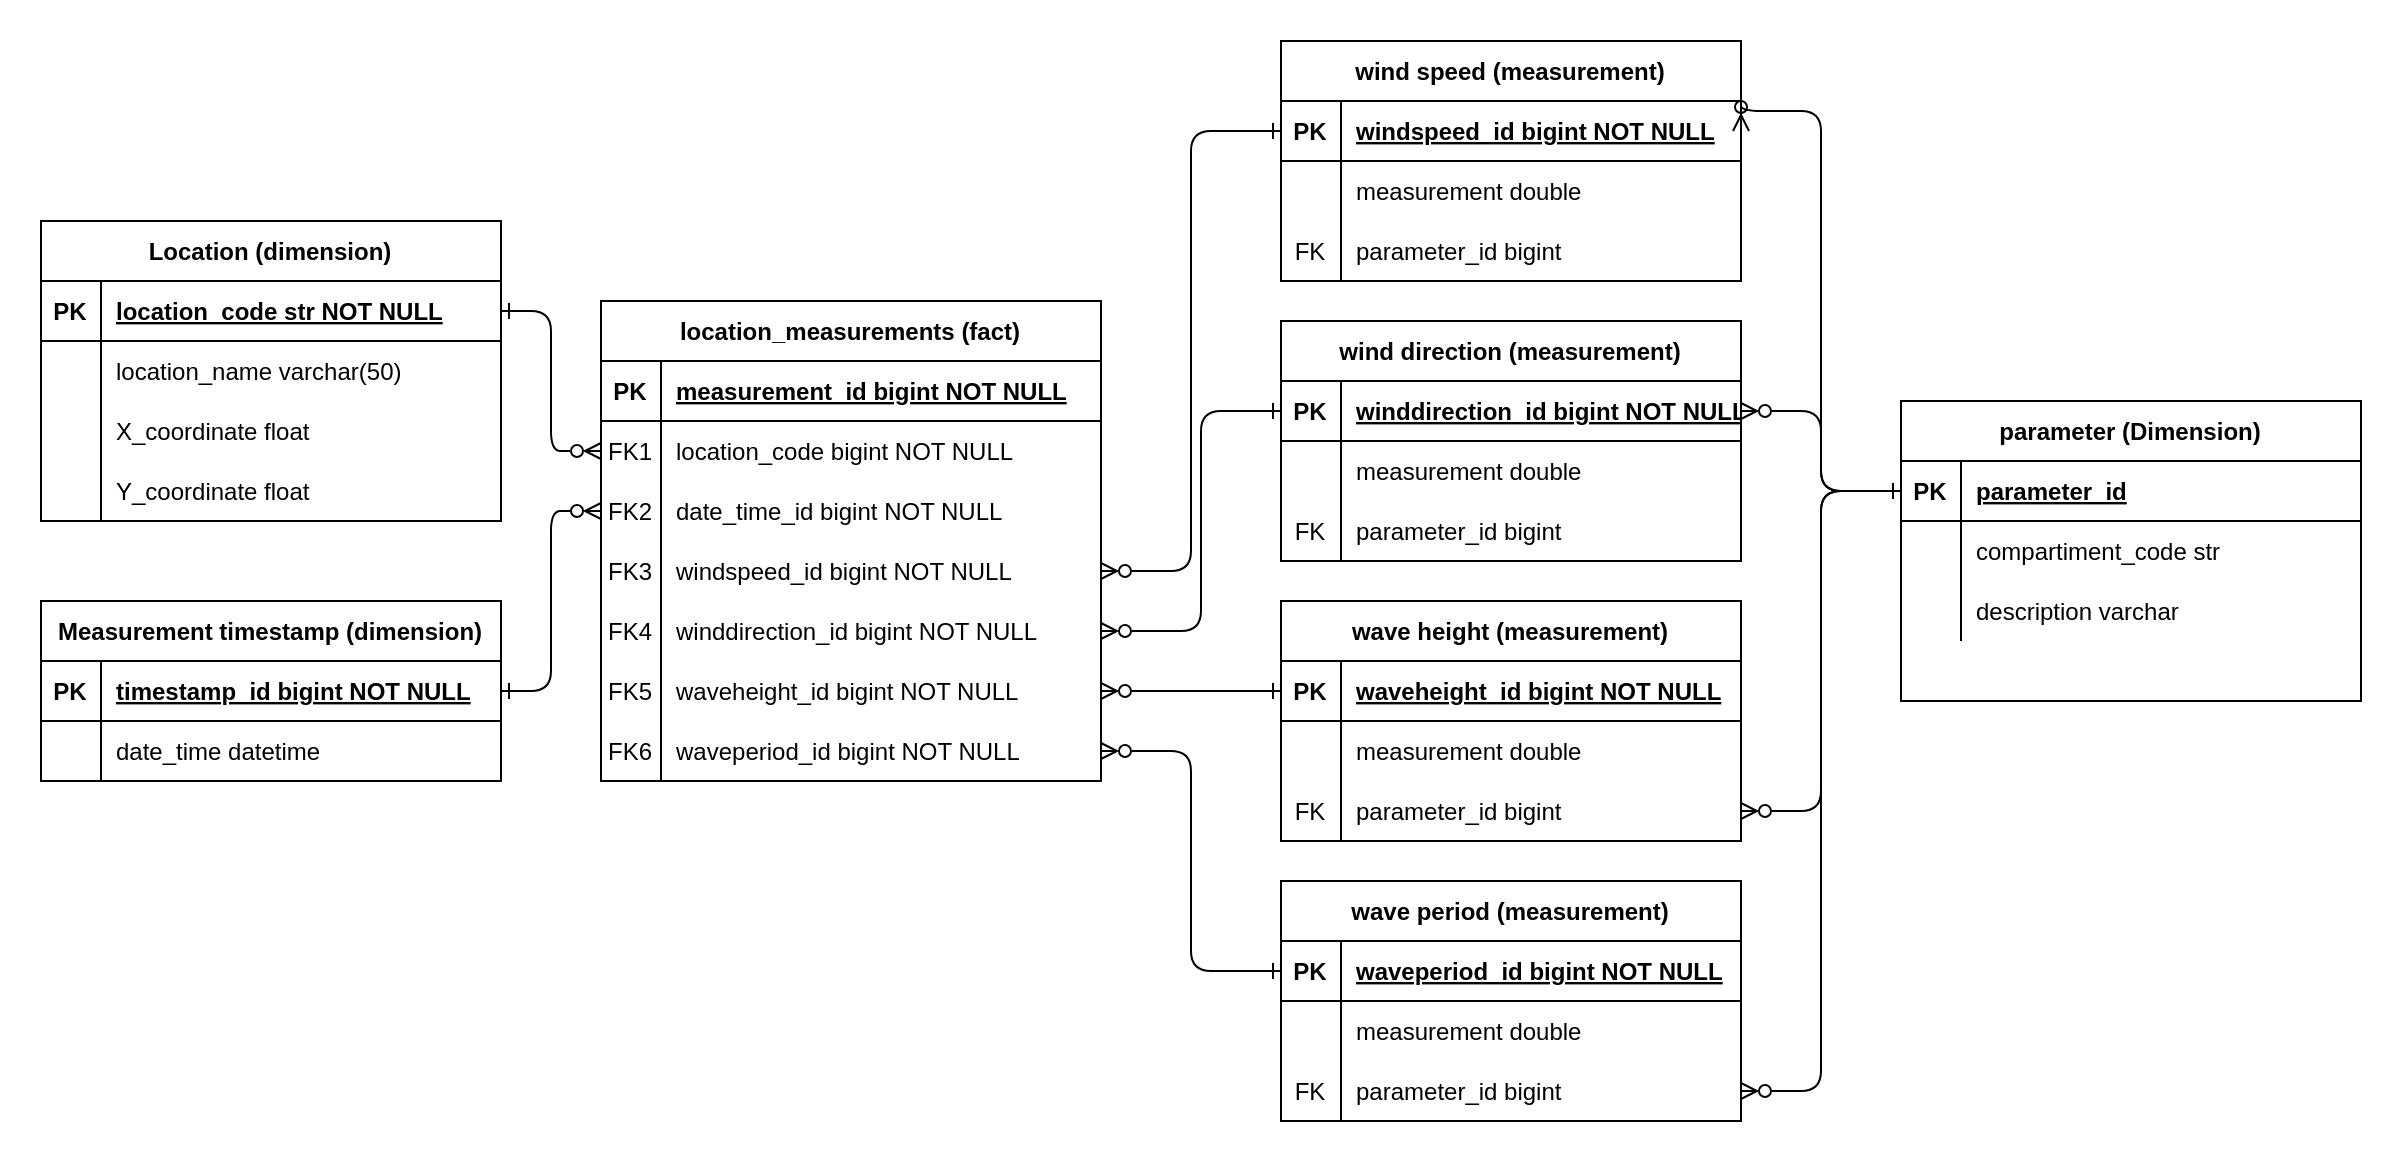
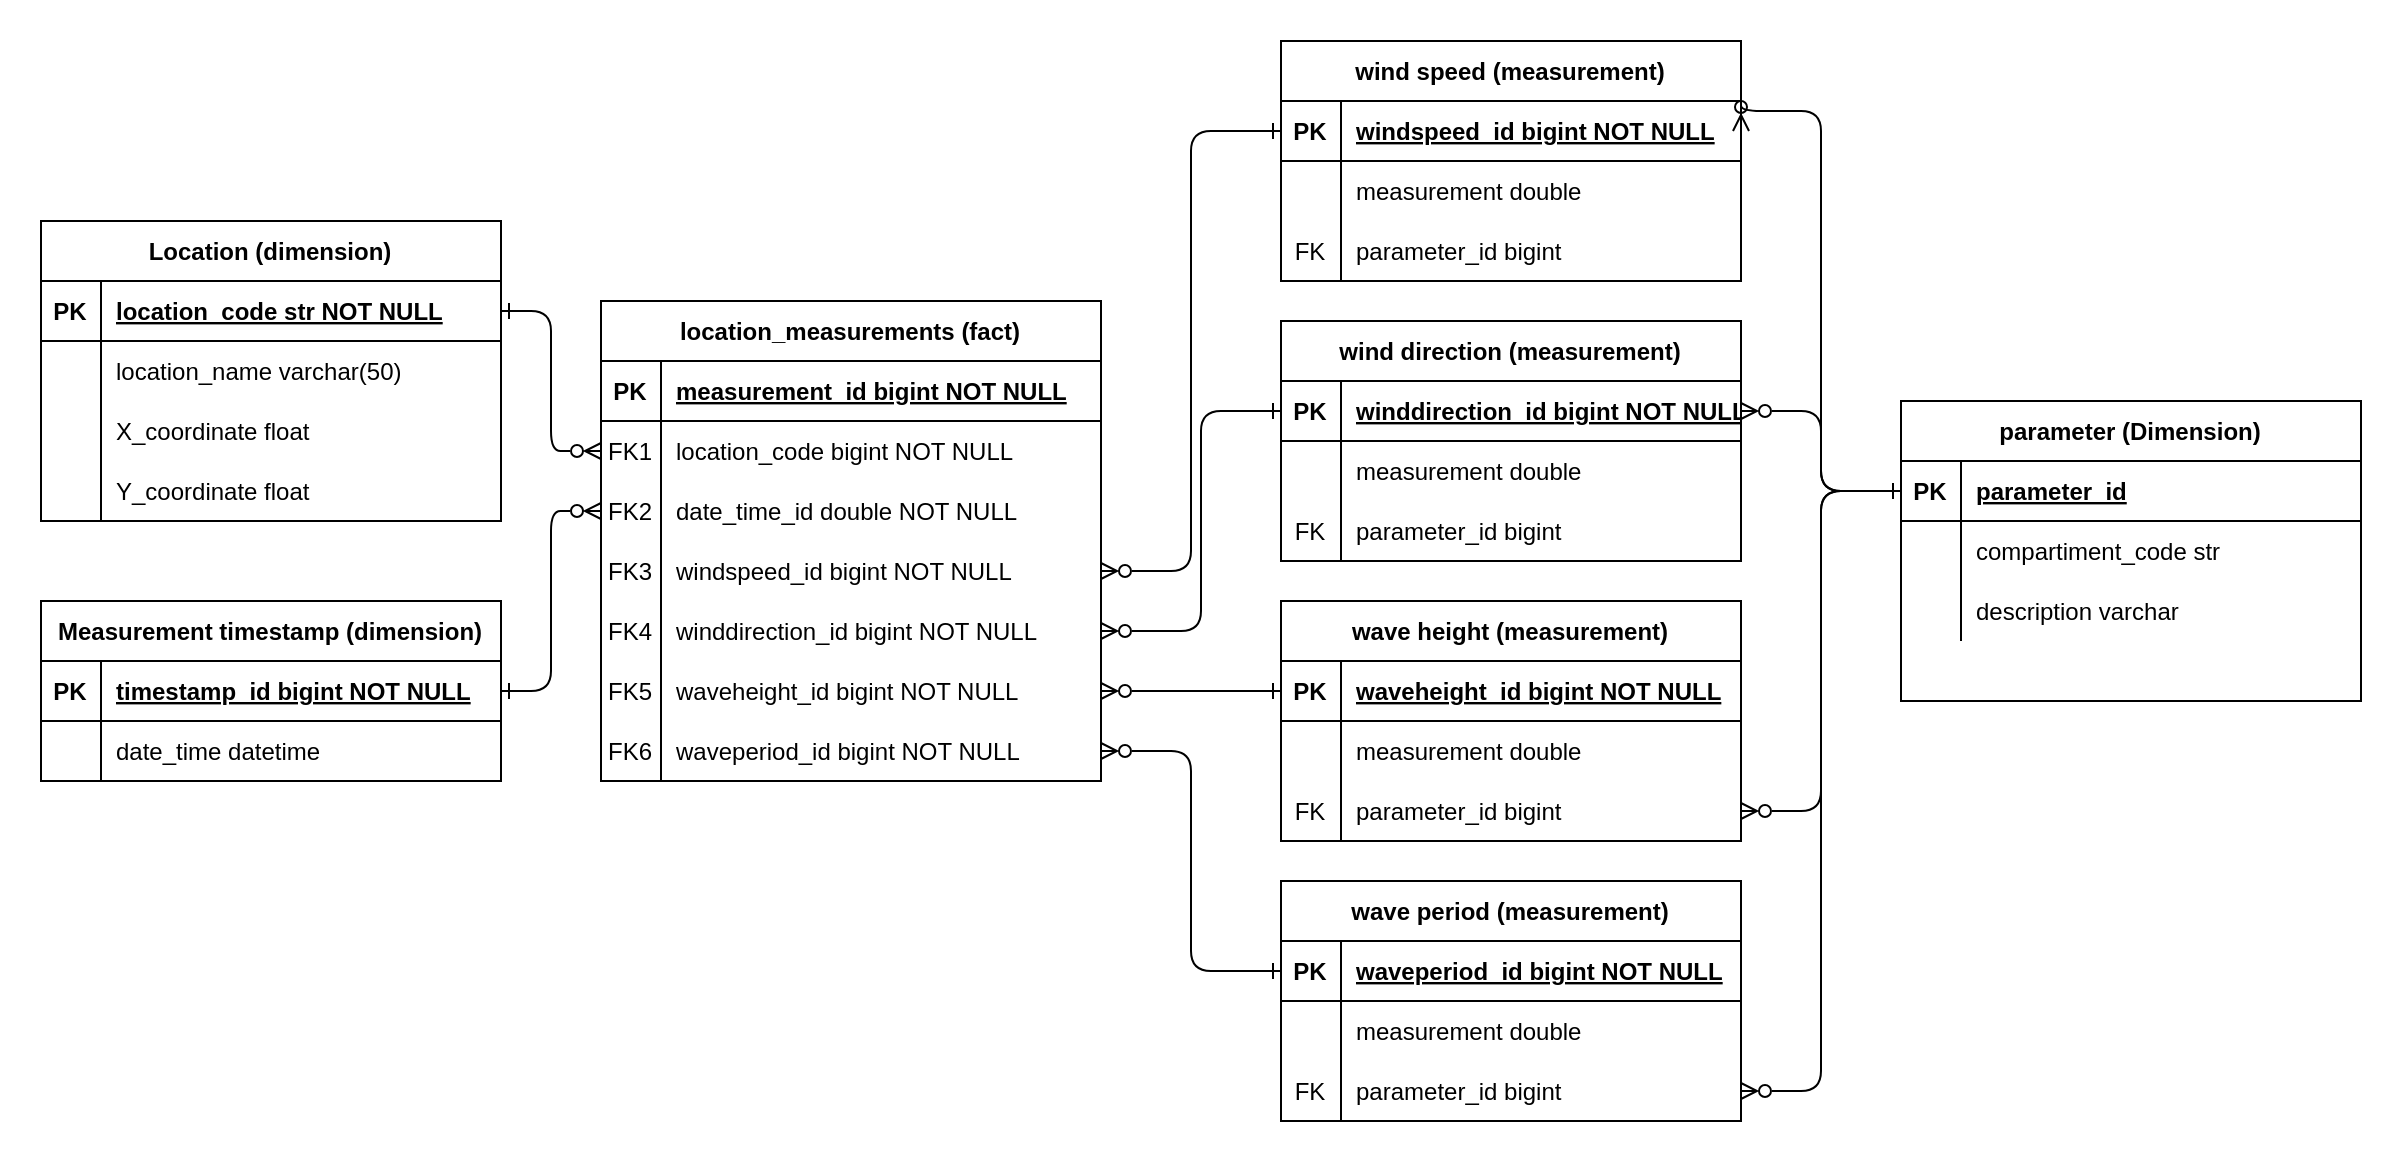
(845, 512) -> (849, 512)
